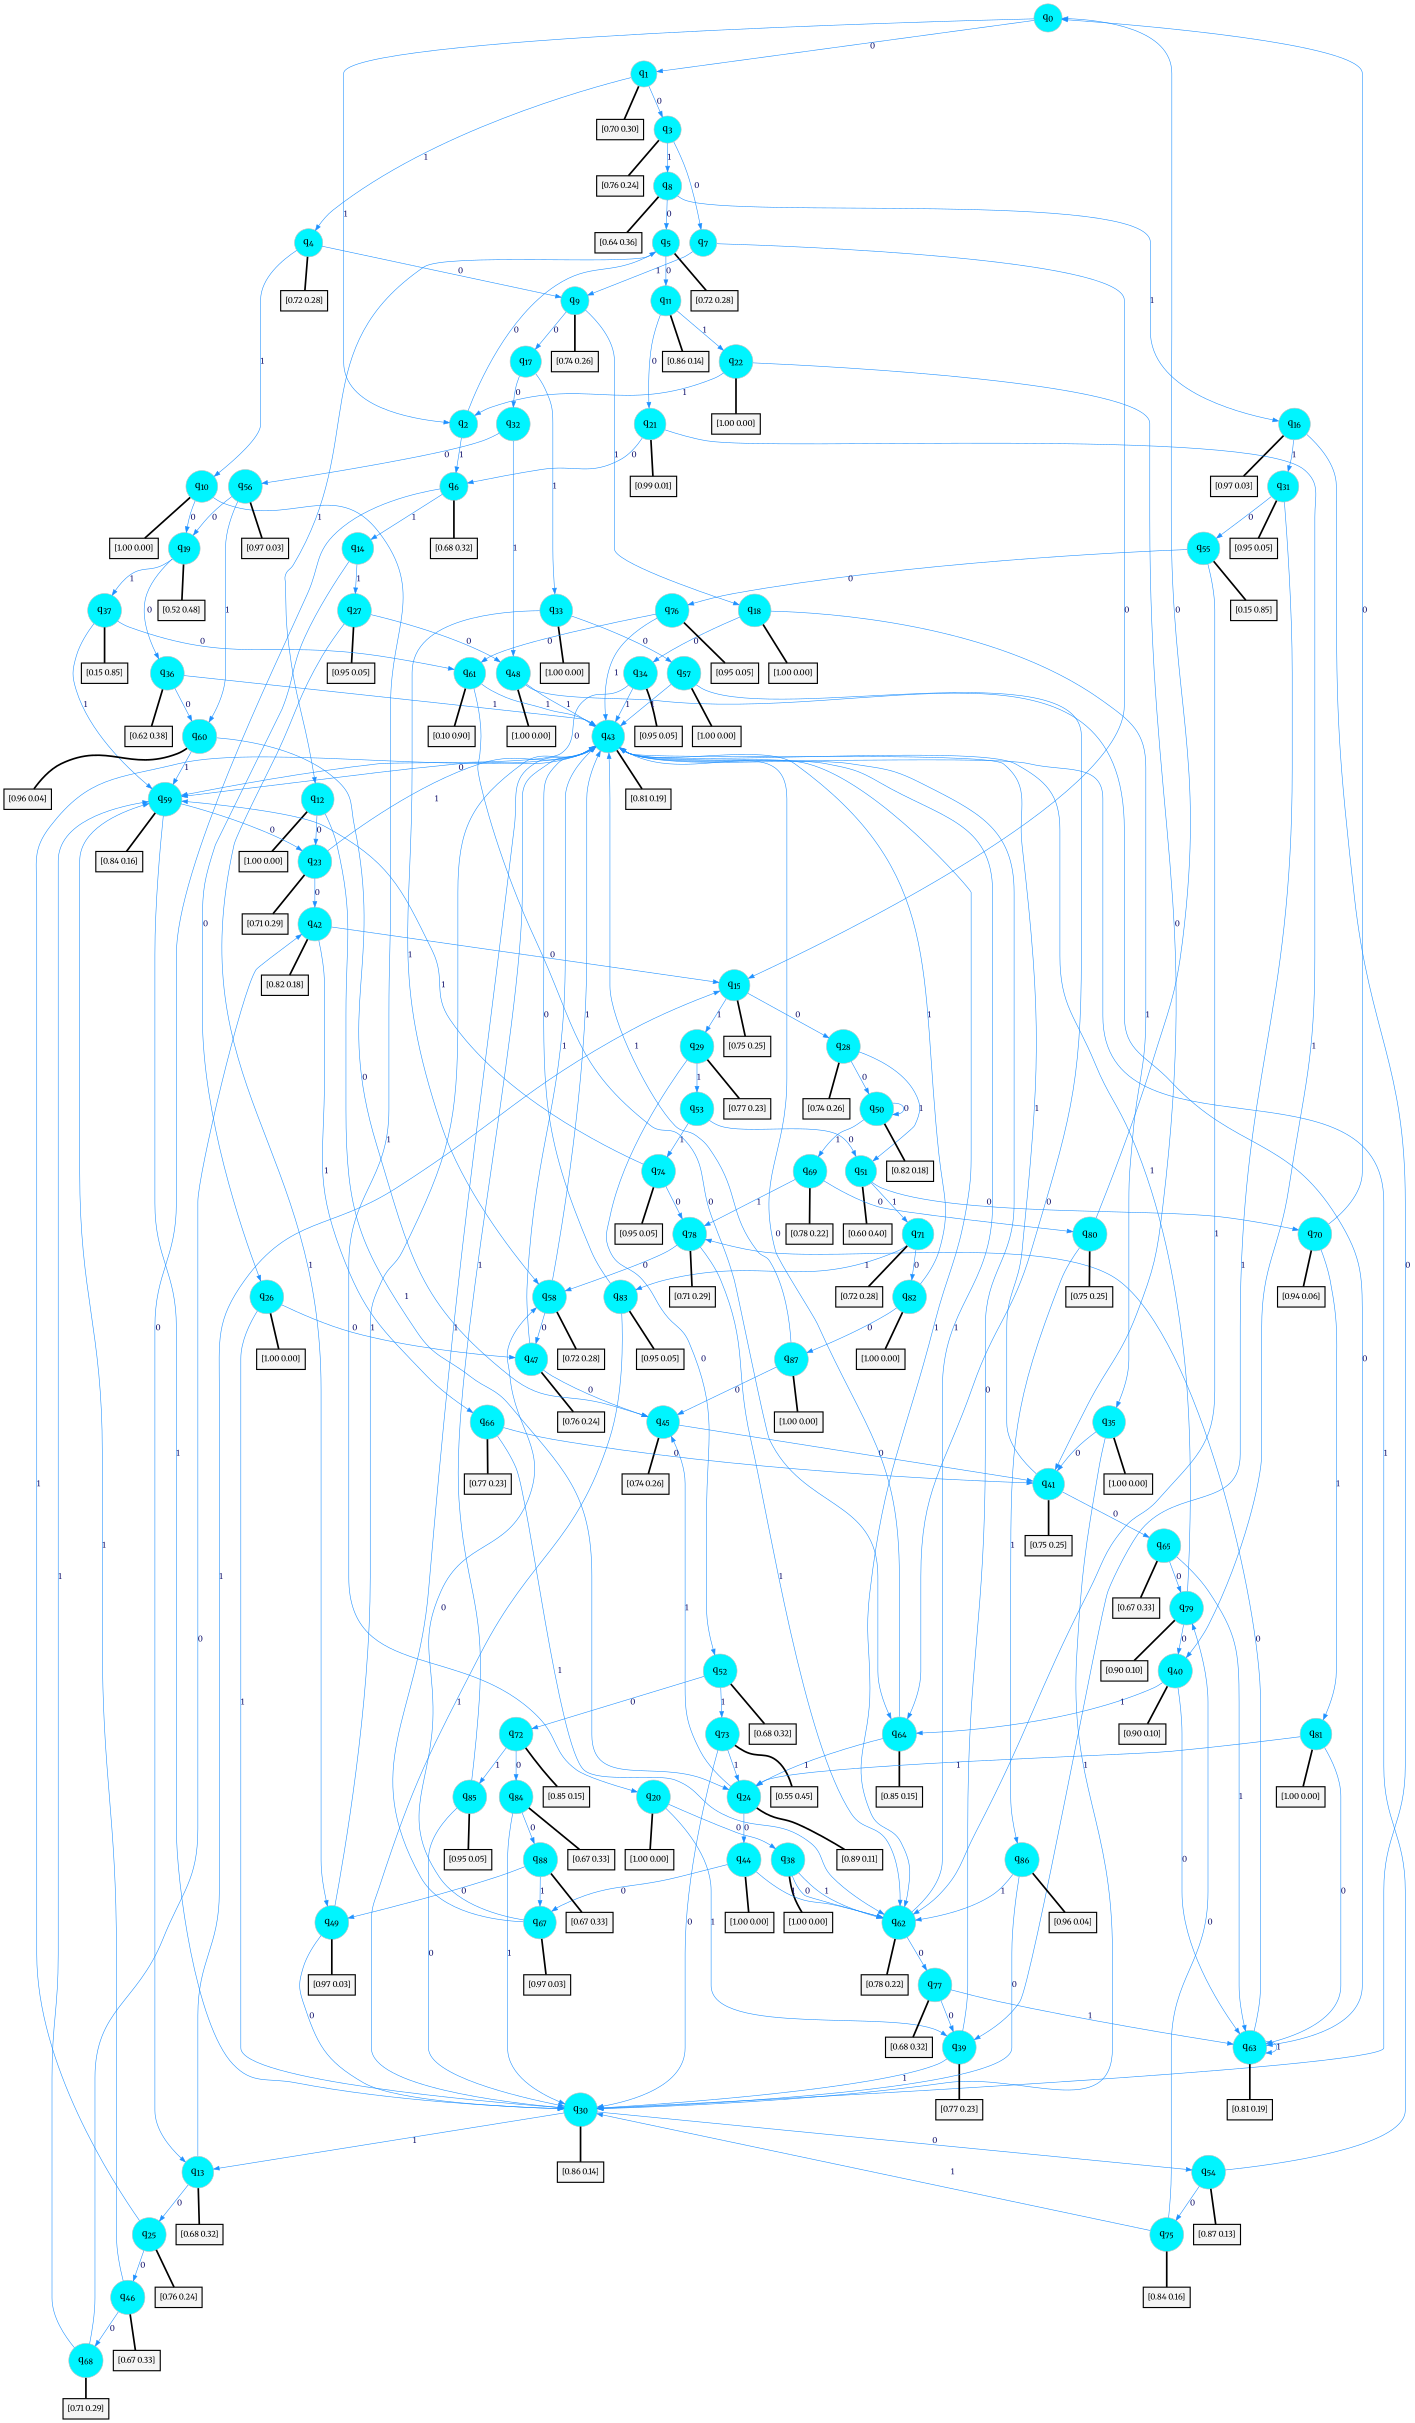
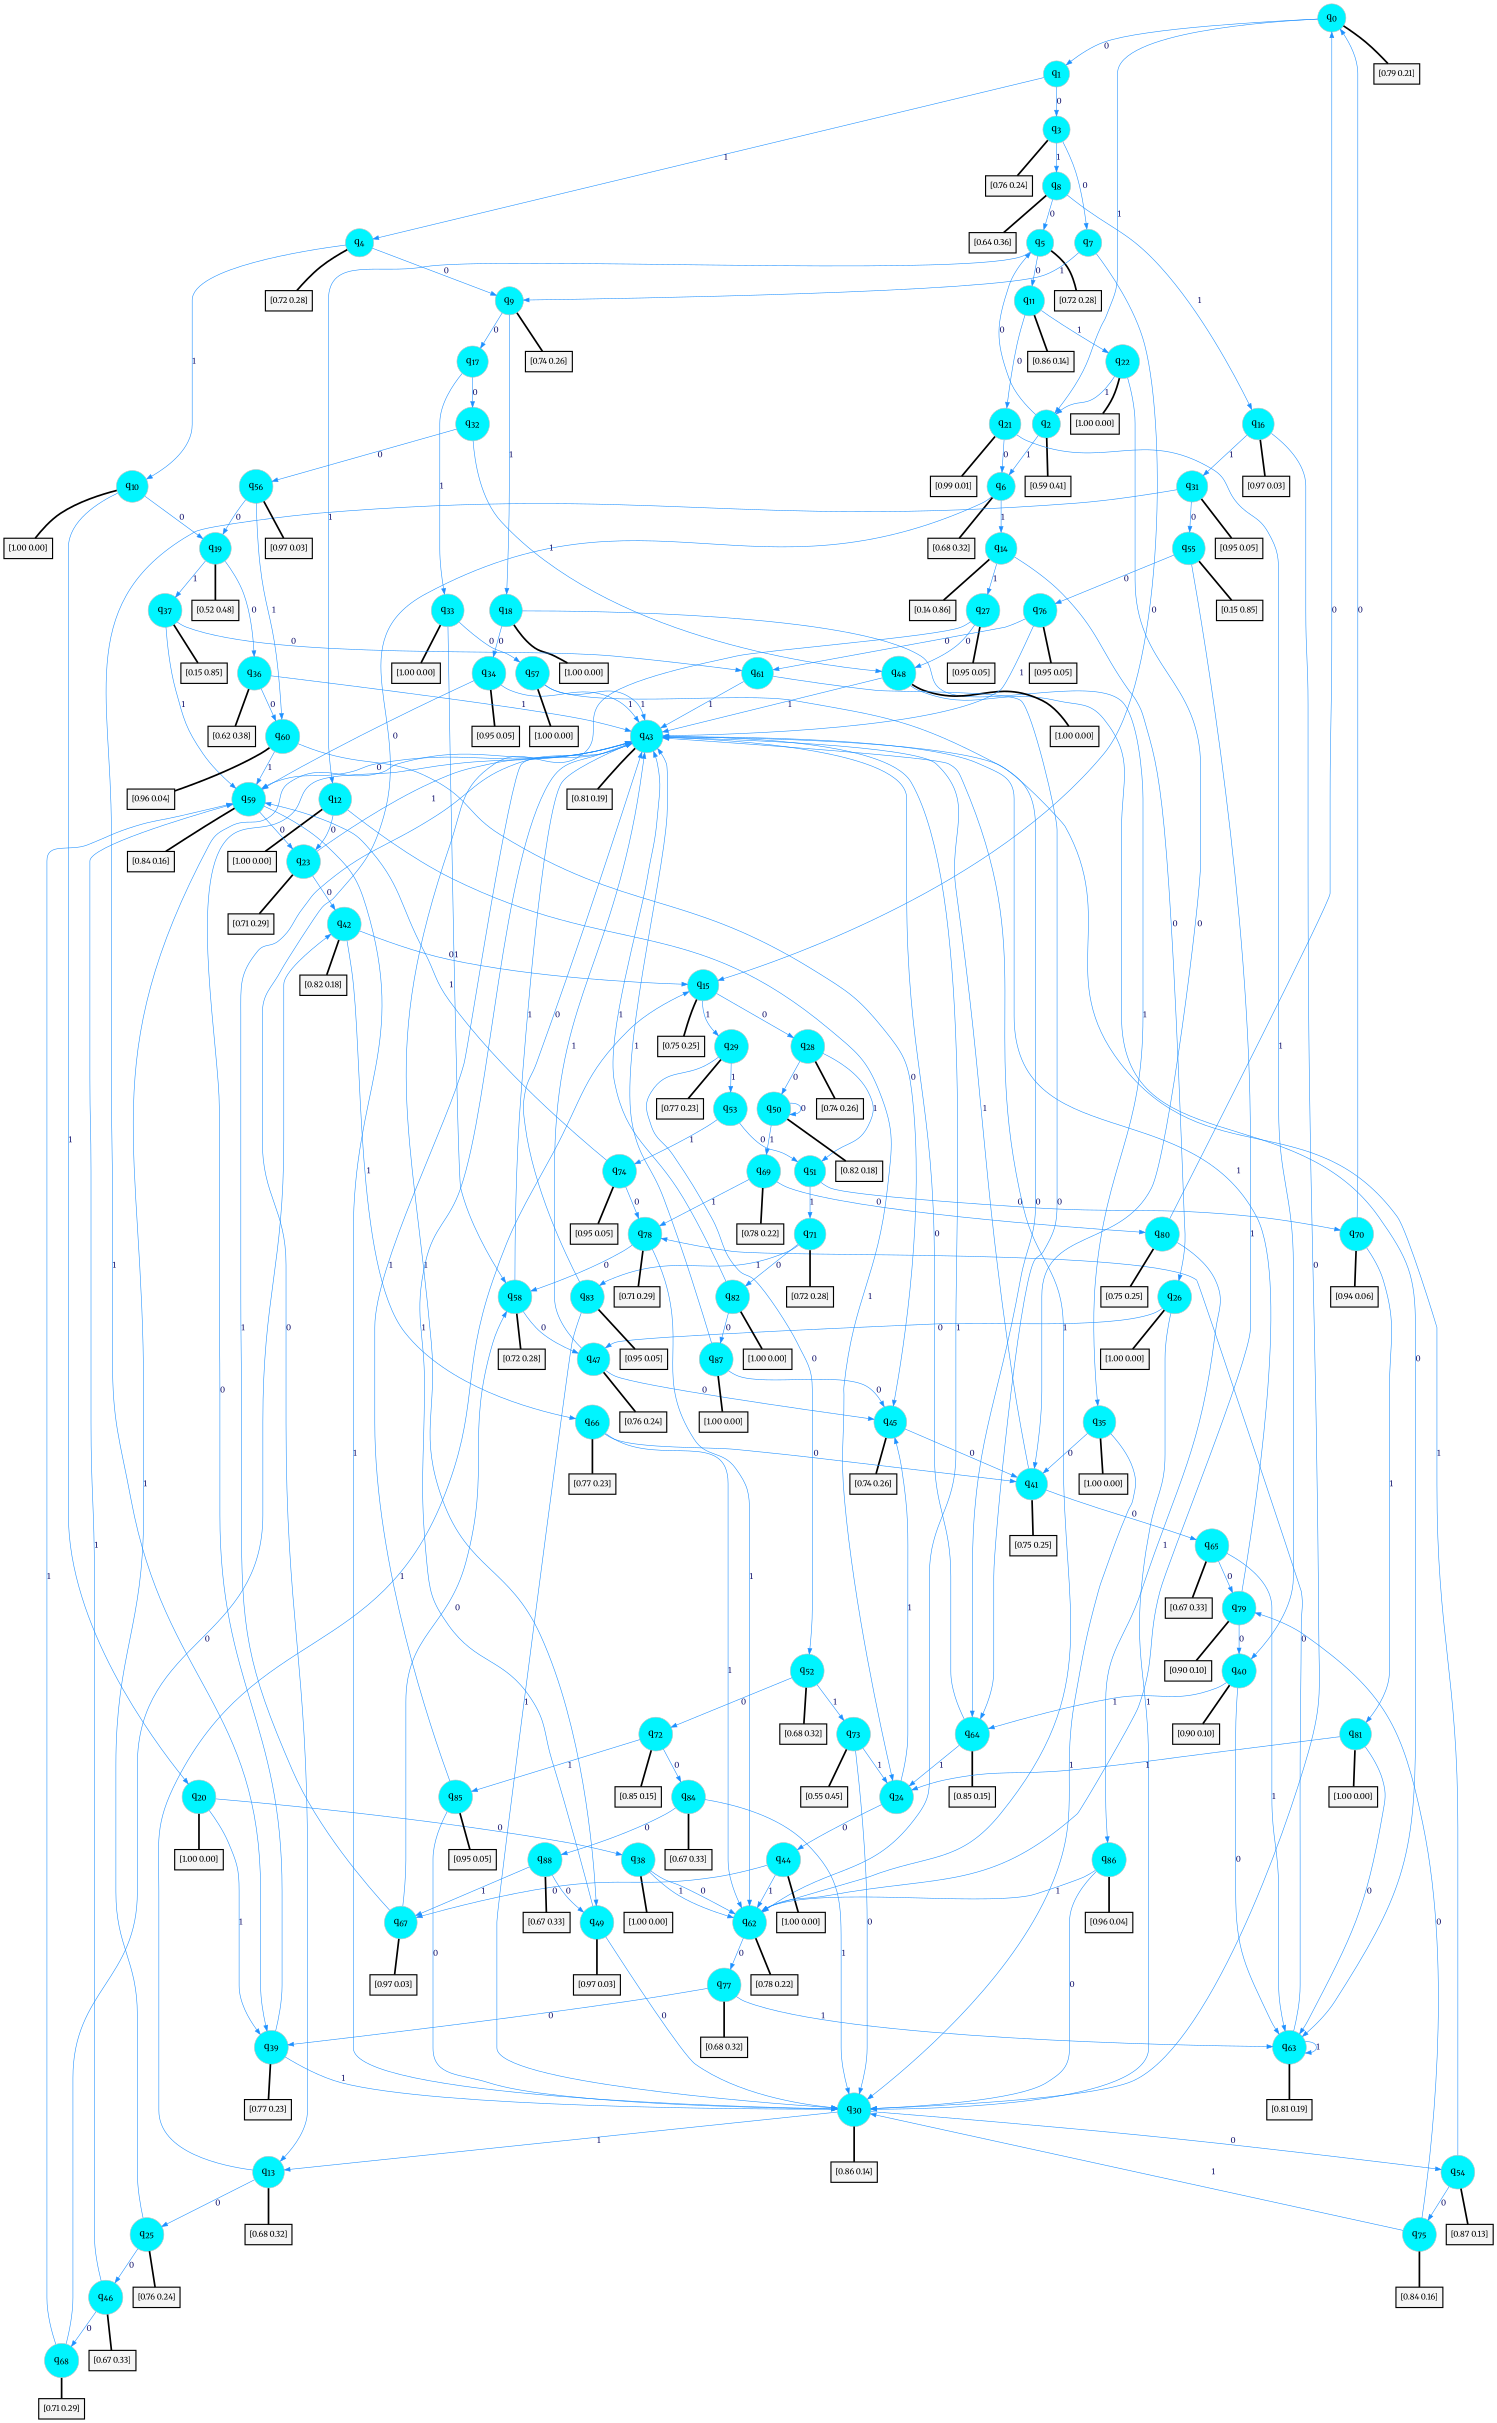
none -> (1397, 74)
(620, 130) -> none
none -> (1048, 486)
none -> (933, 610)
(452, 736) -> none
(868, 1234) -> none
(860, 1860) -> none
